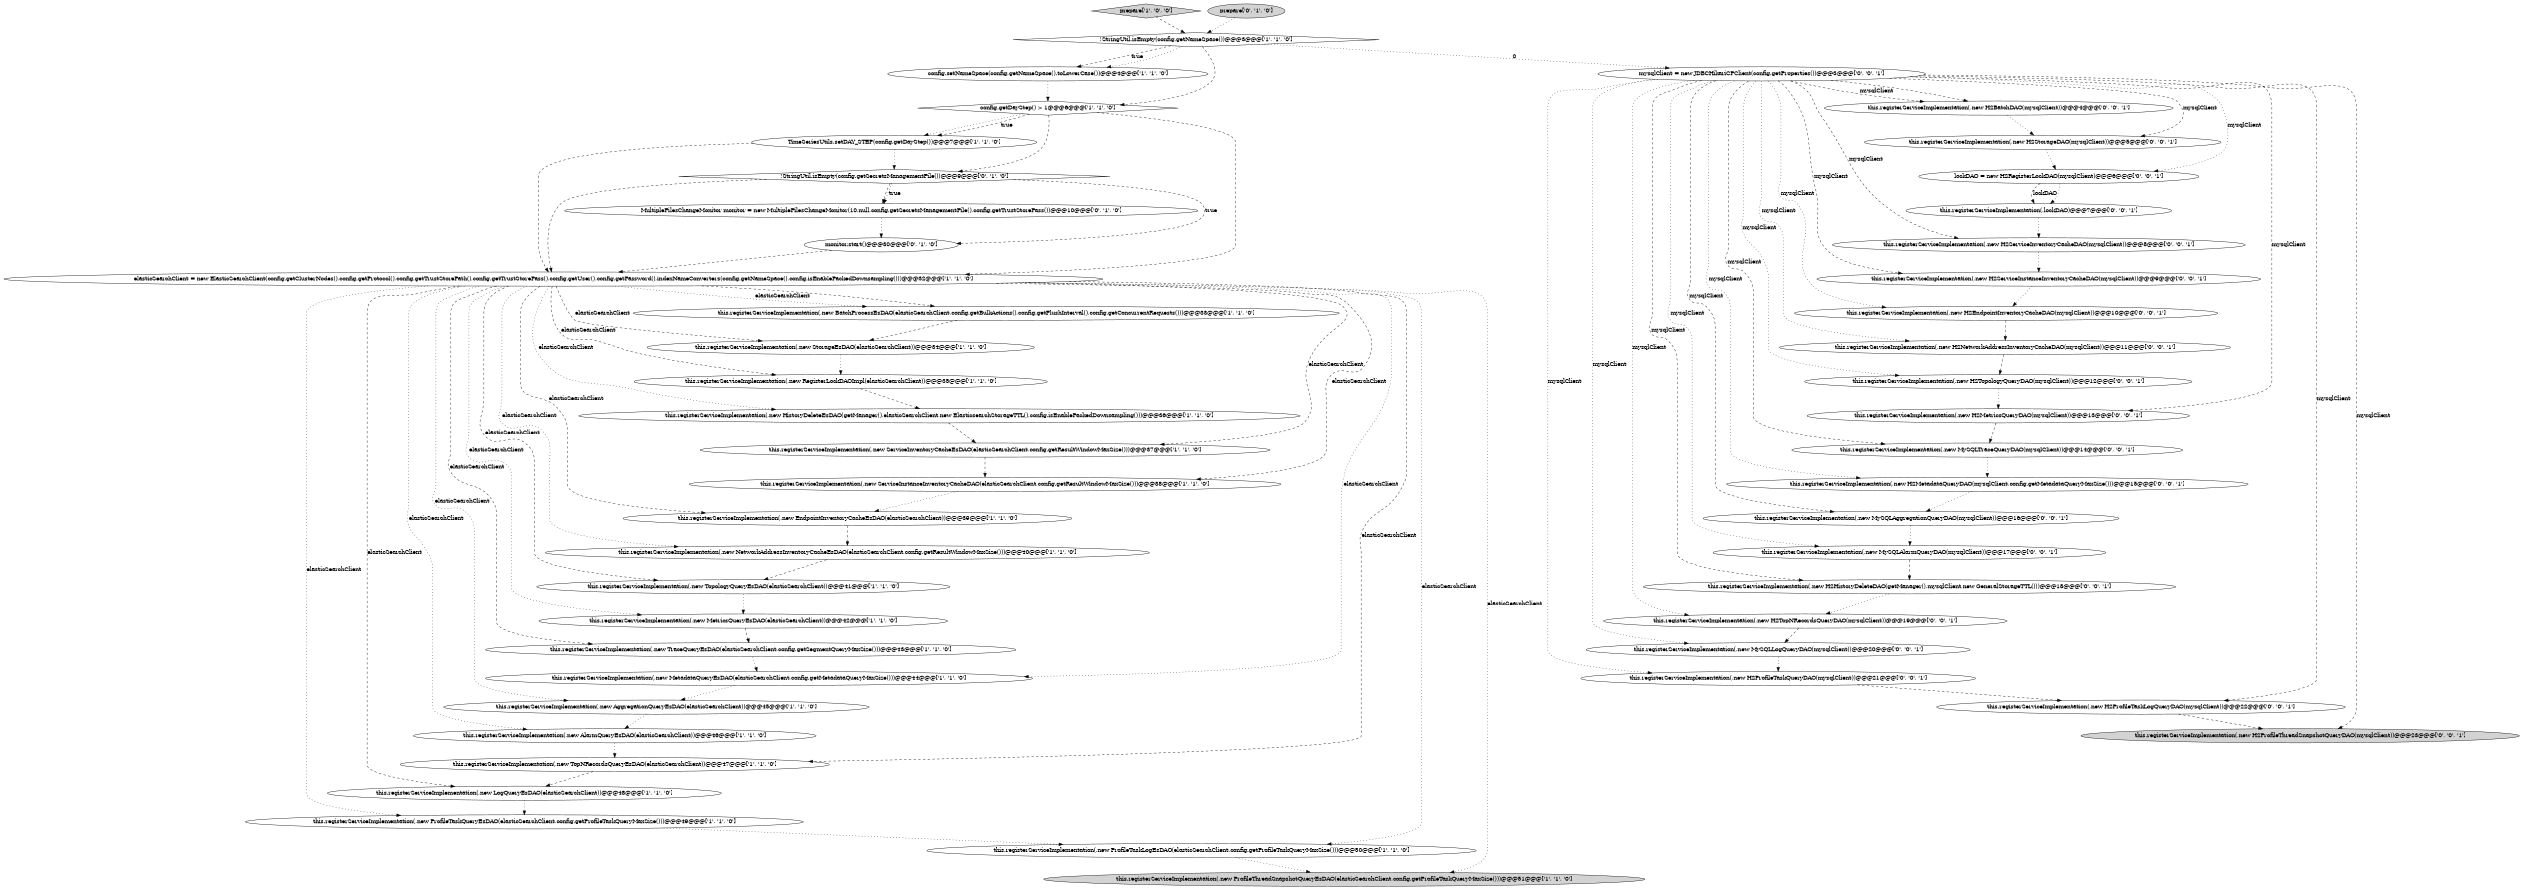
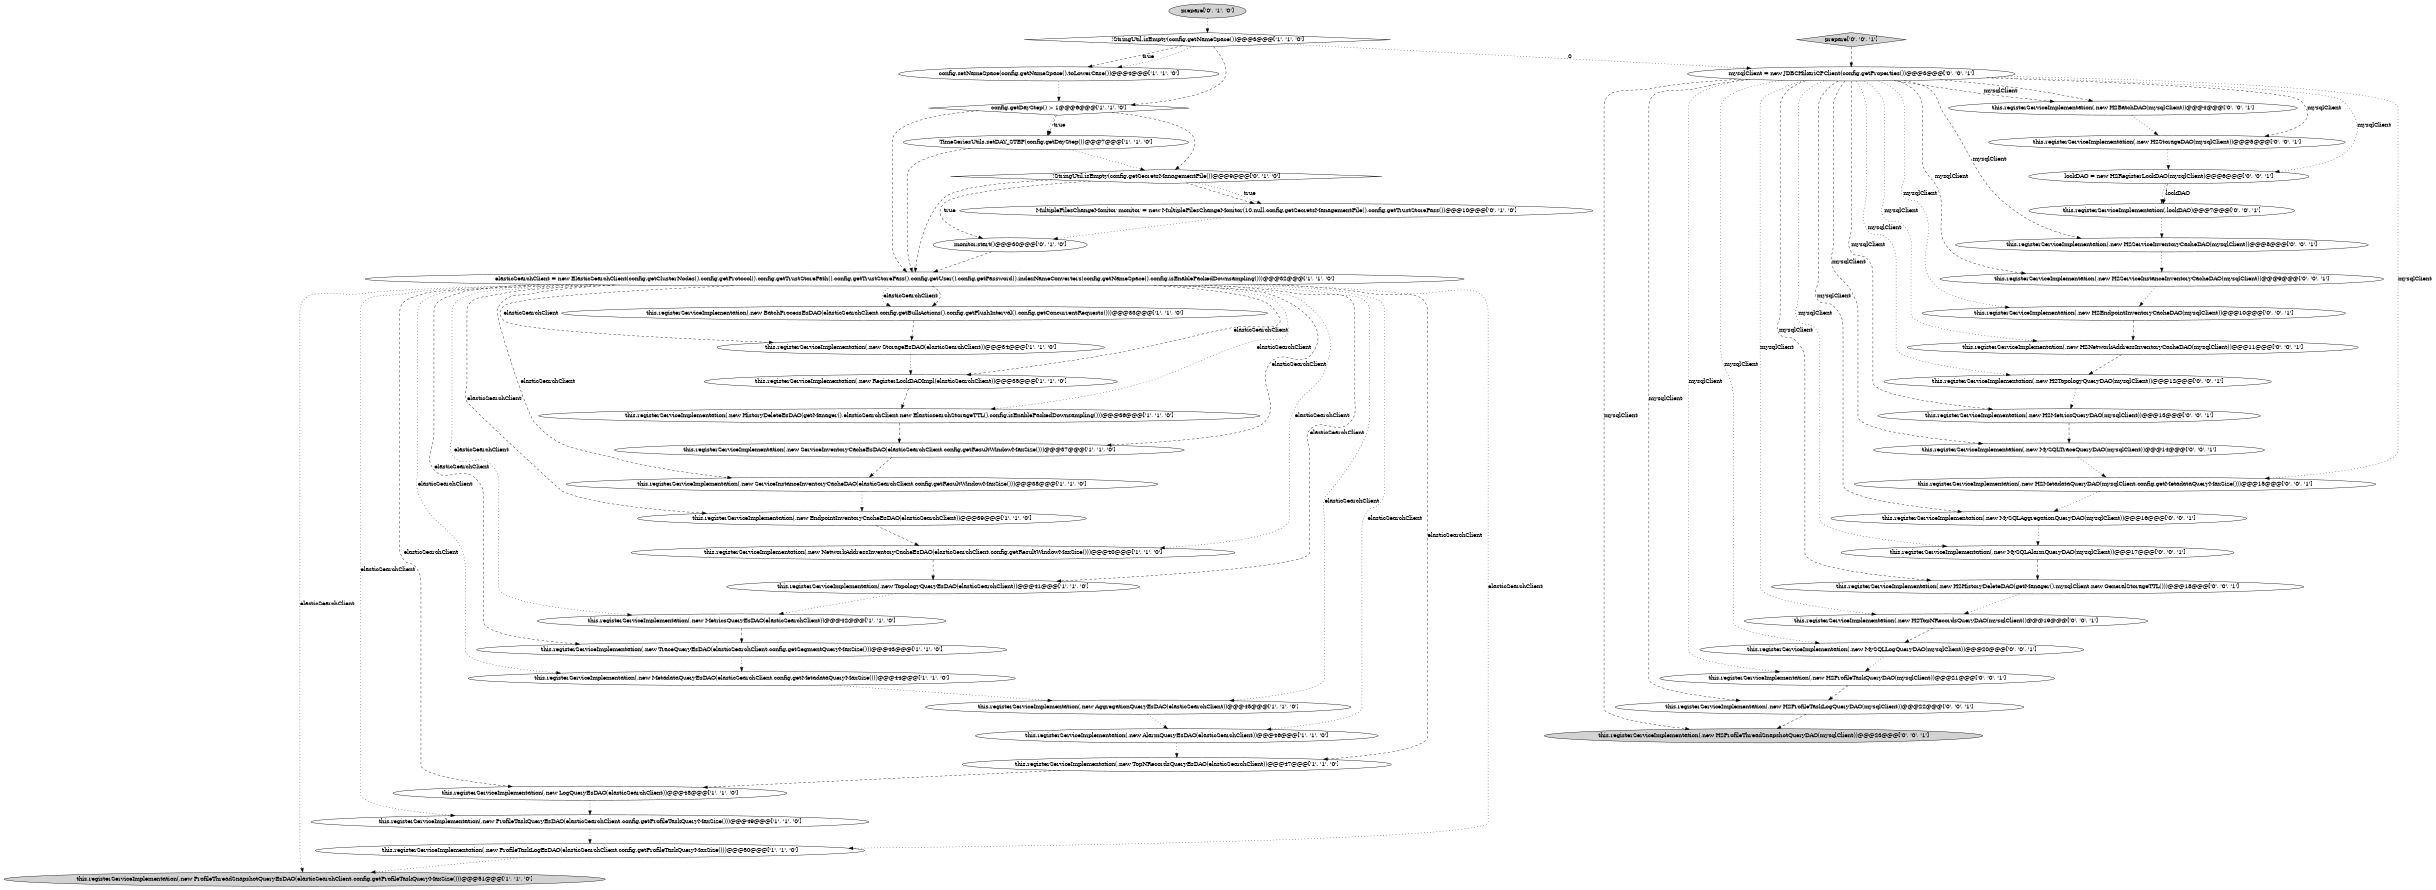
(1146, 11) -> none
none -> (1851, 40)
